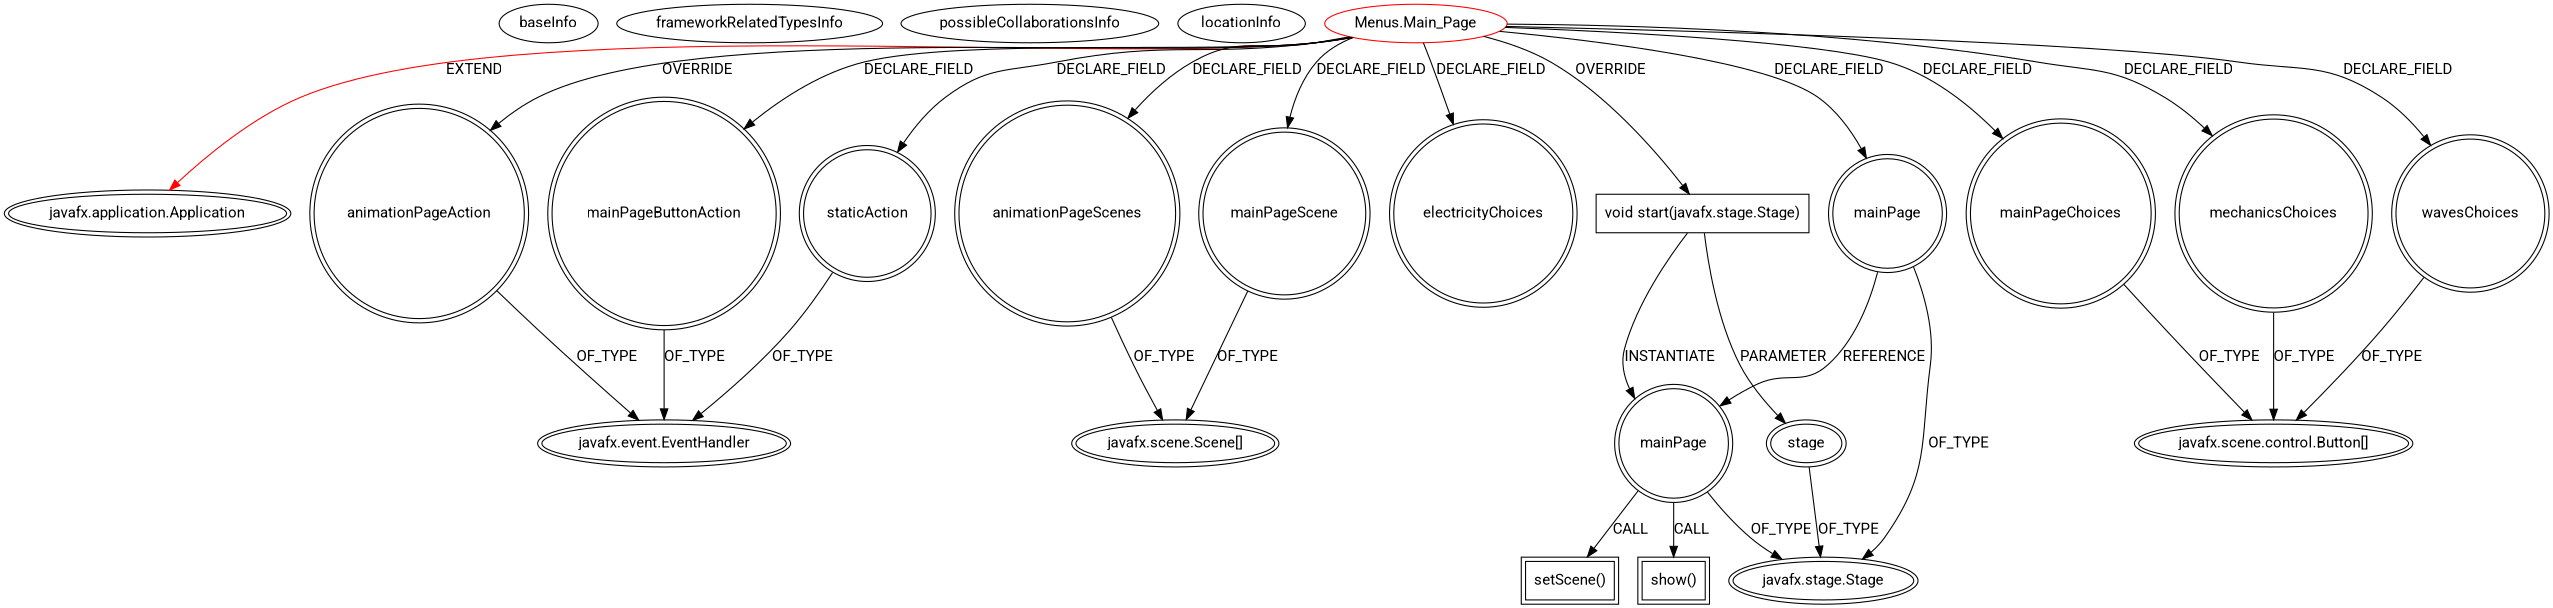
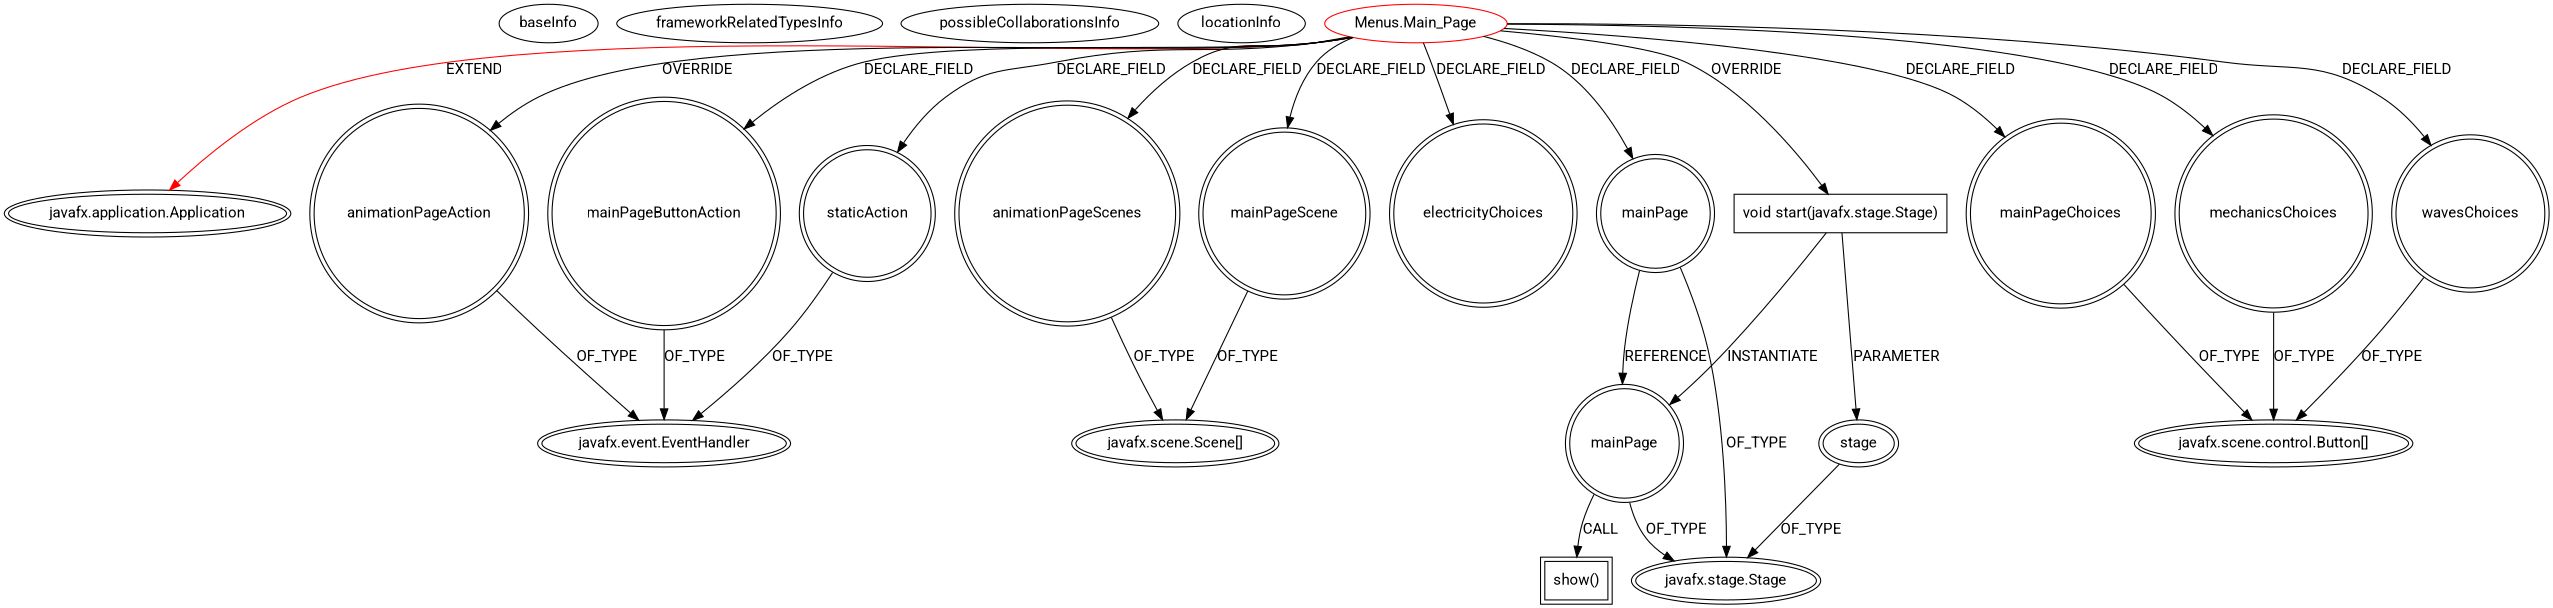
(1570, 581) -> none
